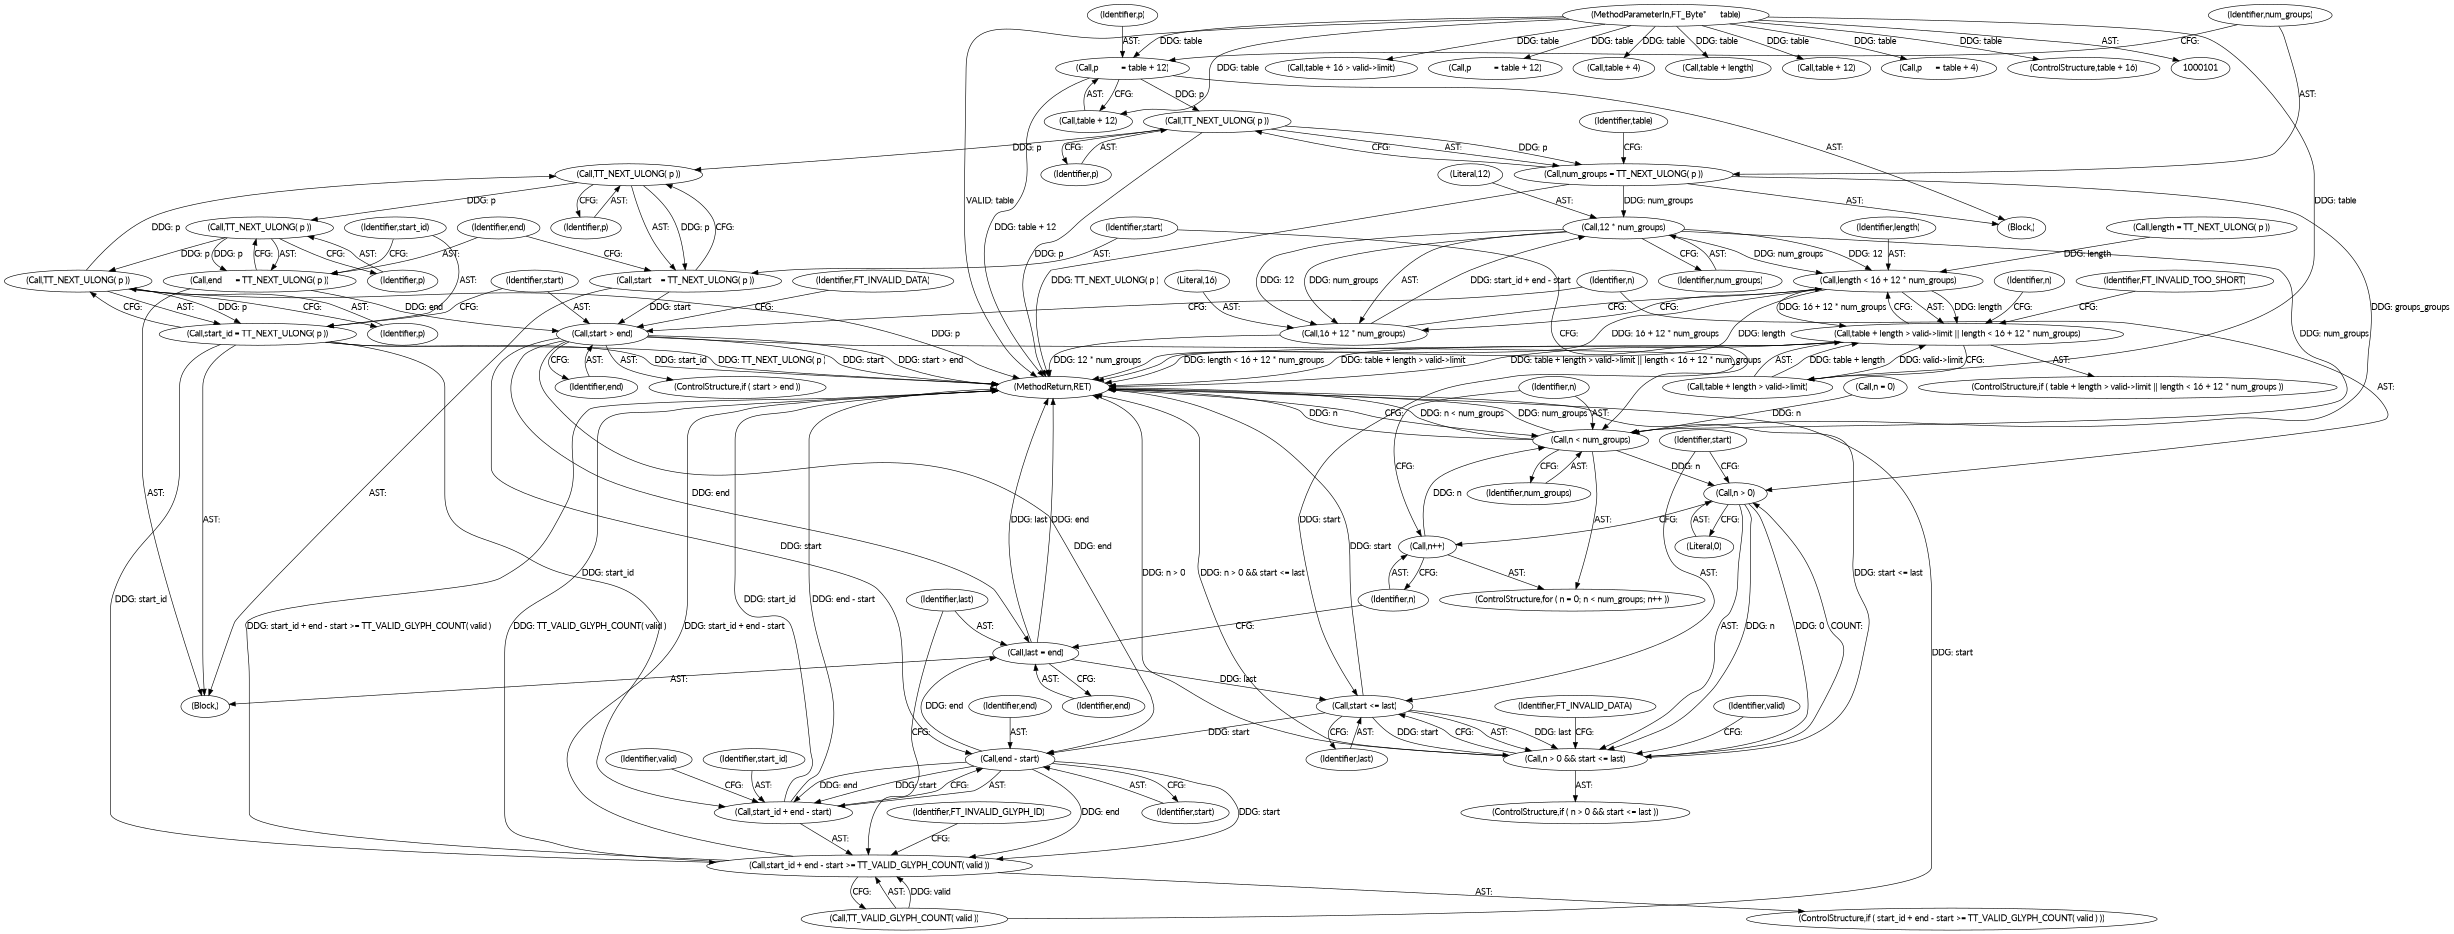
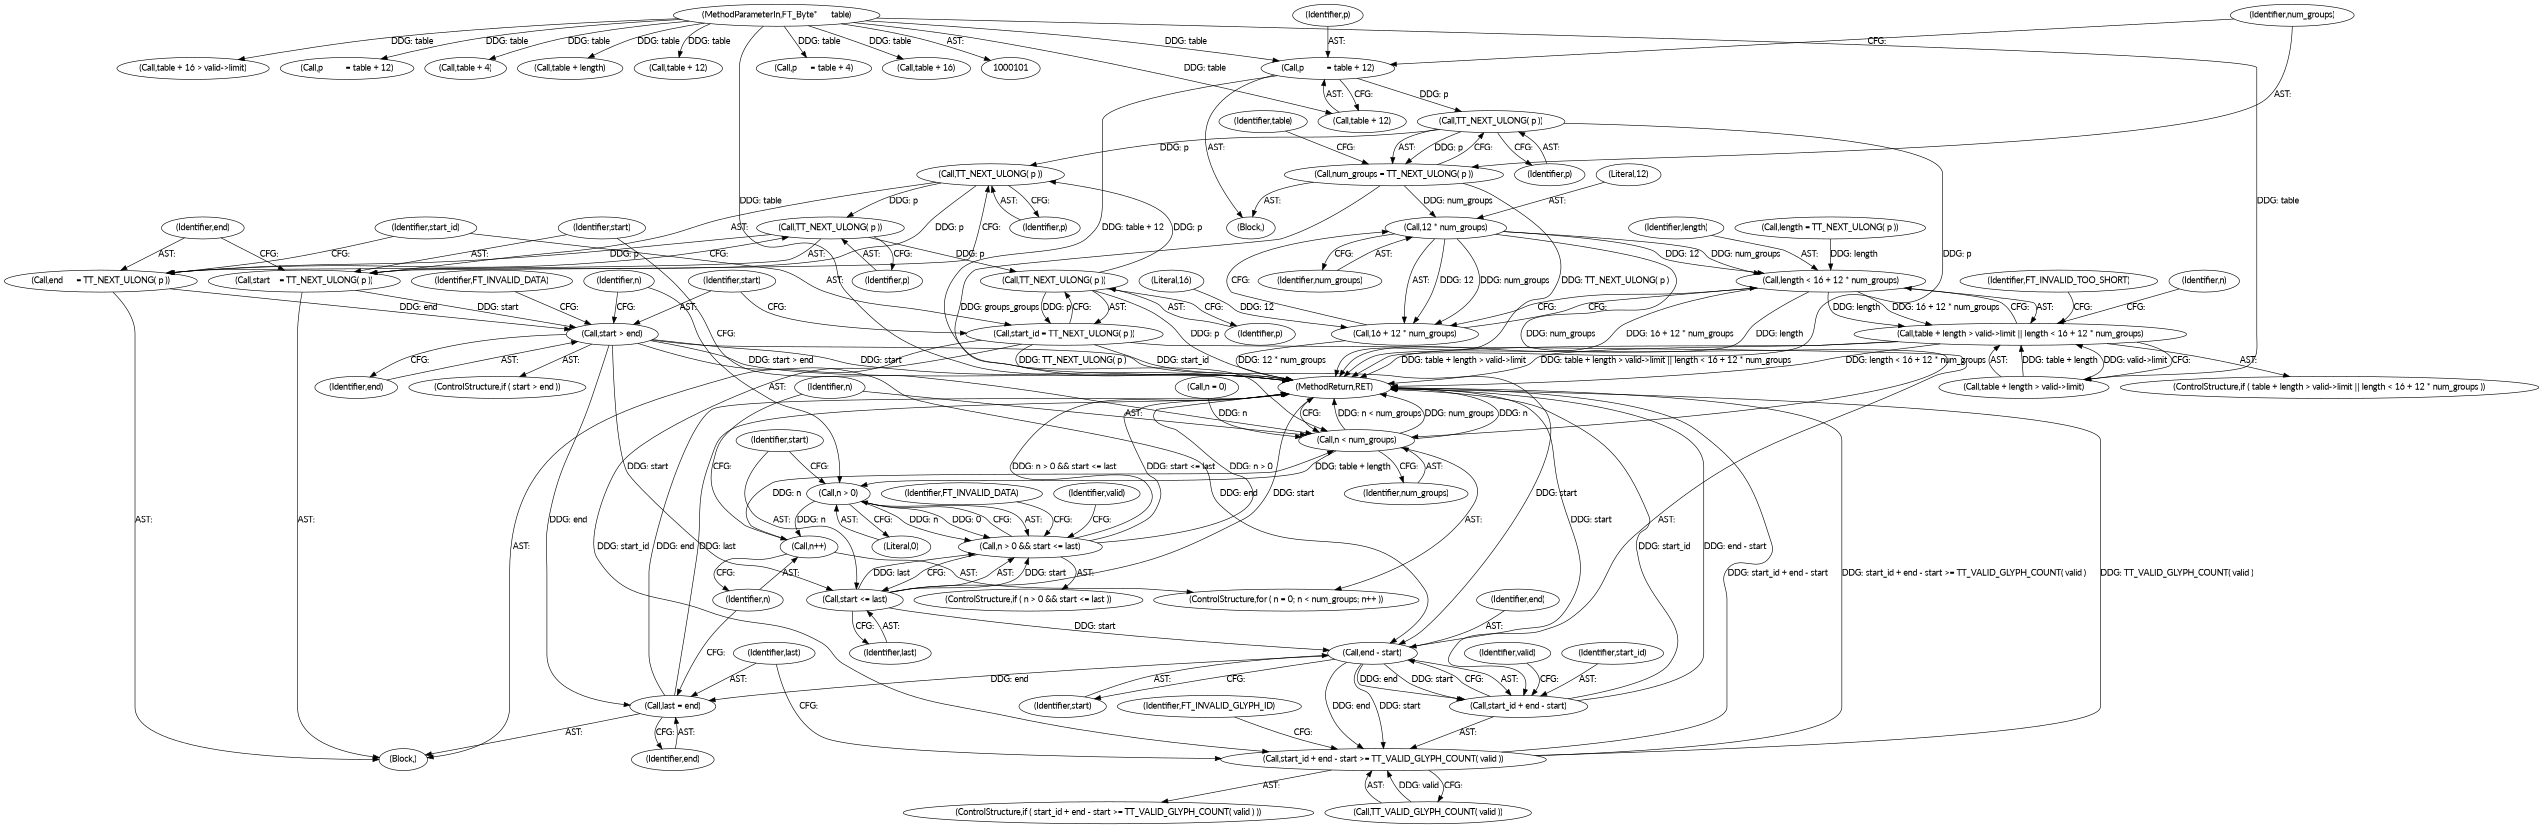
(2084, 68) -> (926, 68)
(990, 201) -> (761, 201)
(1521, 281) -> (1242, 281)
(1233, 308) -> (1257, 308)
(1686, 467) -> (1353, 467)
(1670, 520) -> (811, 520)
(608, 574) -> (1668, 520)
(1848, 627) -> (1004, 520)
(1195, 679) -> none
(1932, 736) -> (1569, 522)
